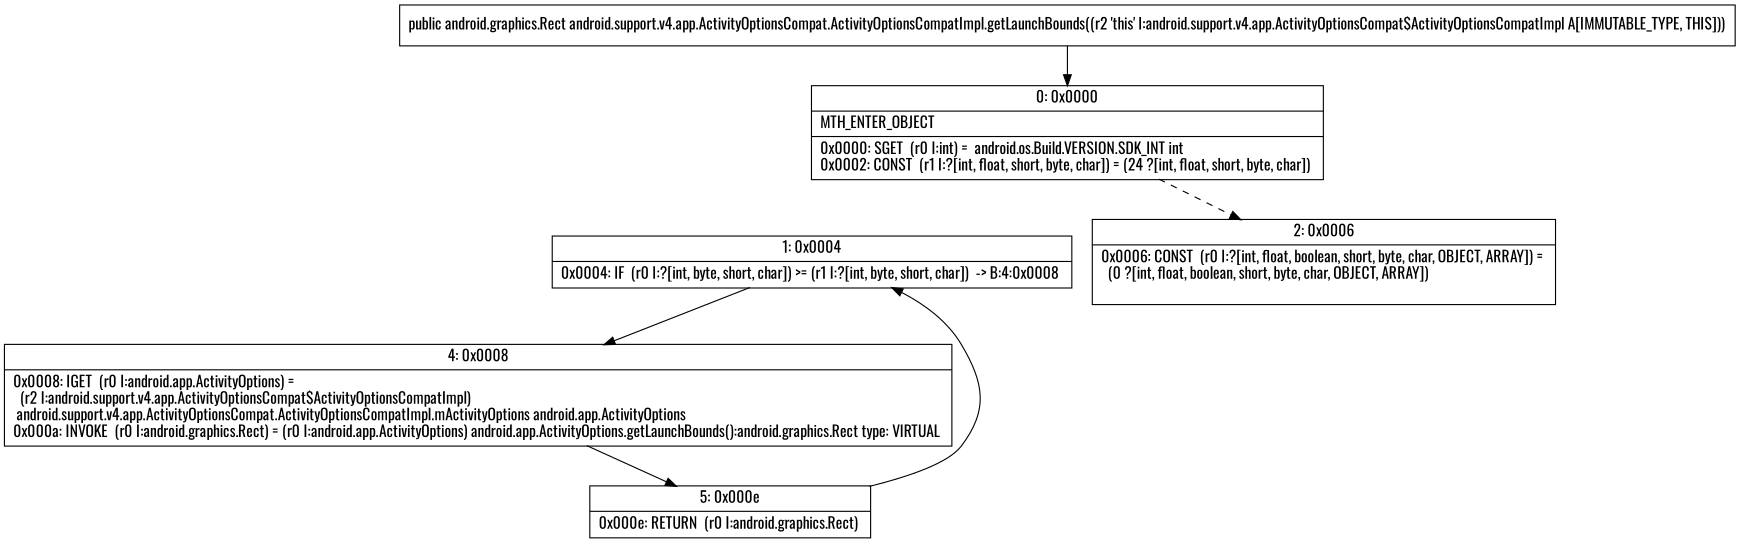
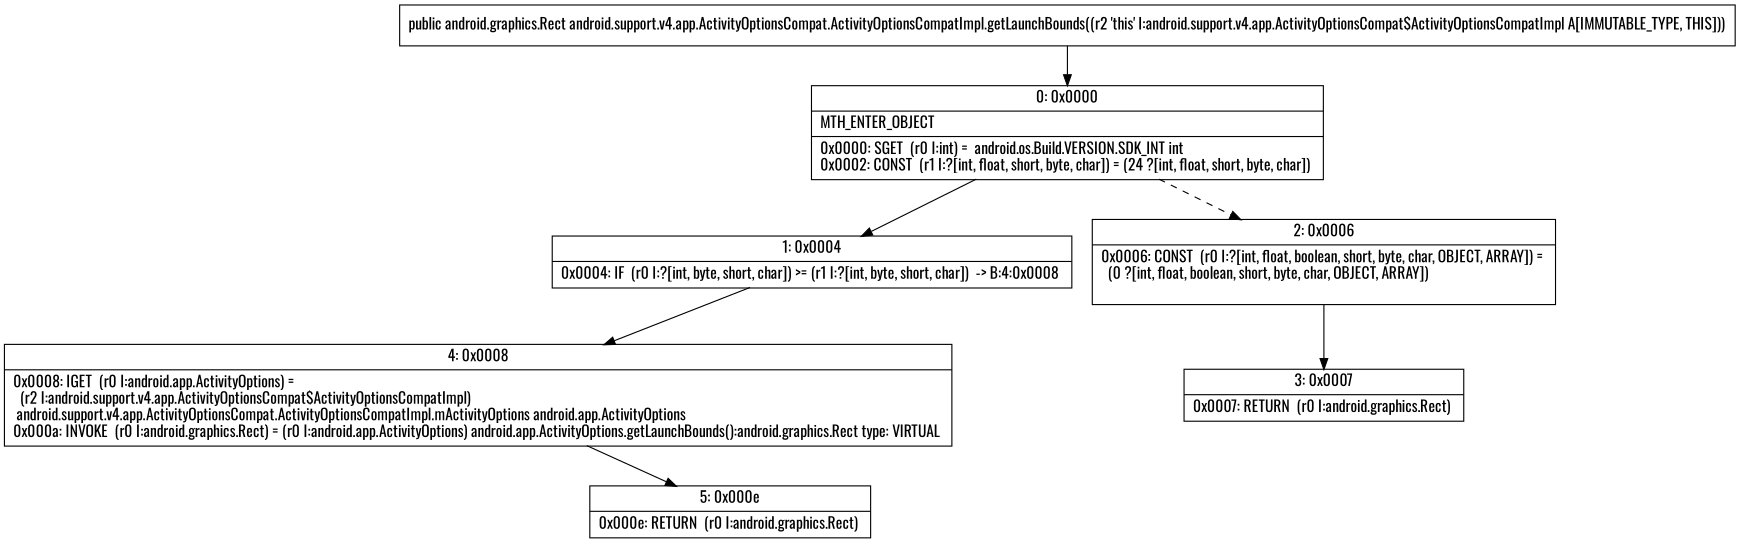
none -> (1324, 395)
(980, 406) -> (924, 205)
